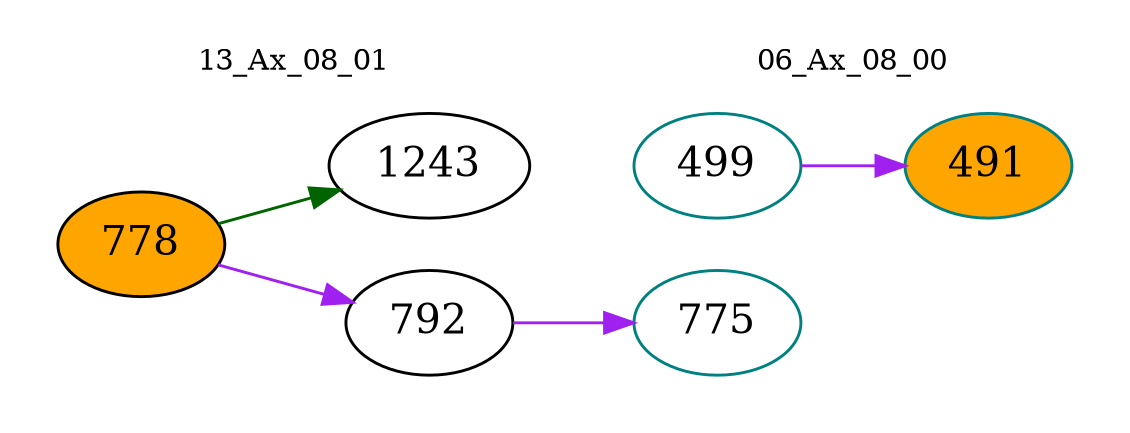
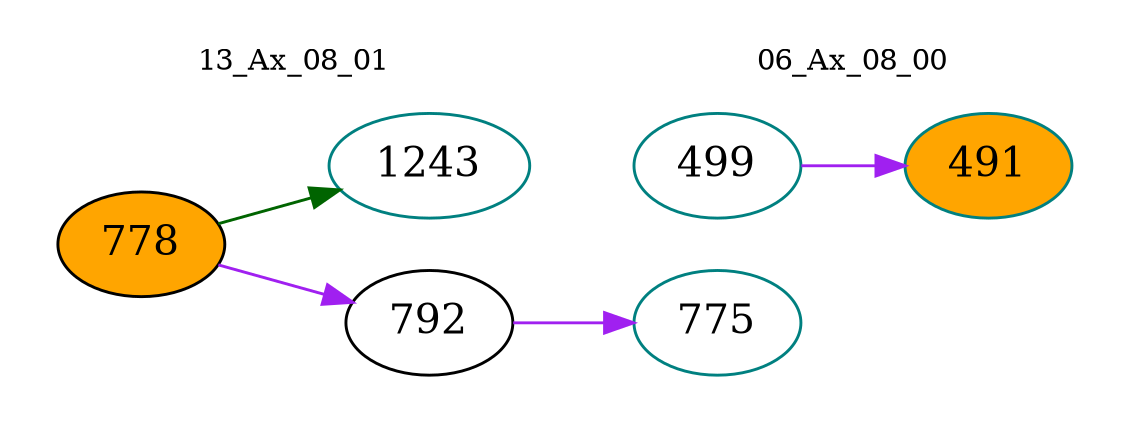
(429, 166) -> (429, 166)
